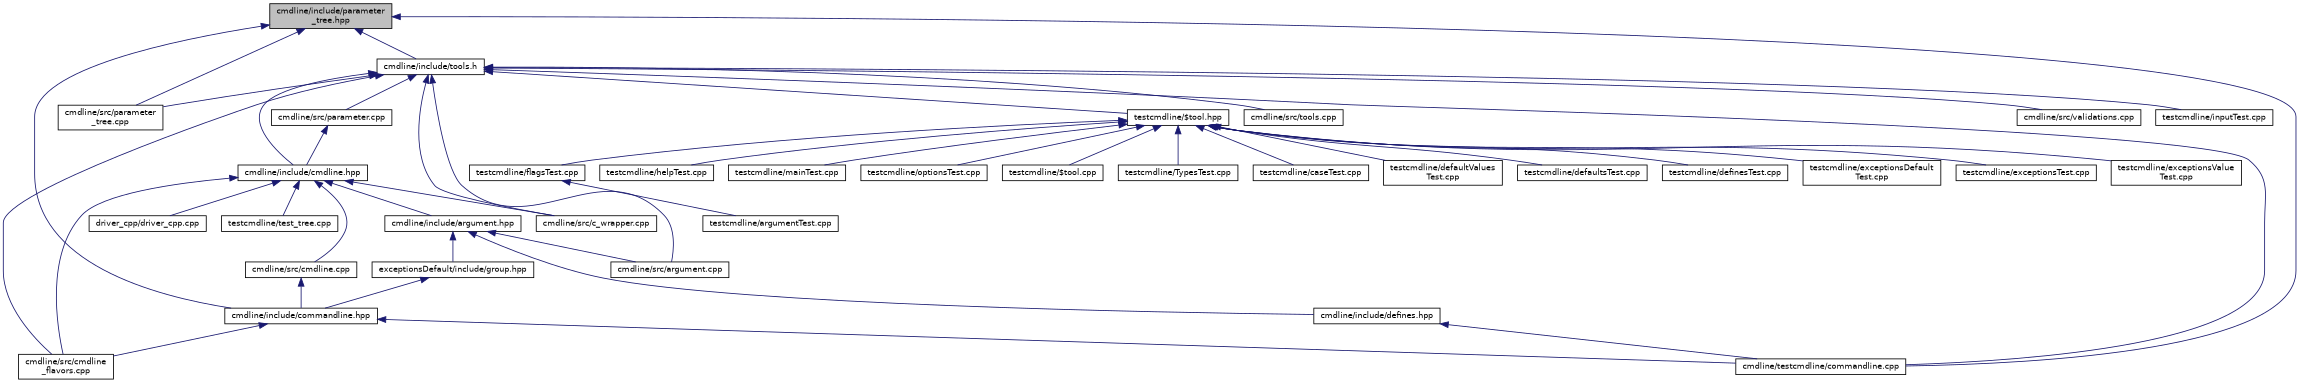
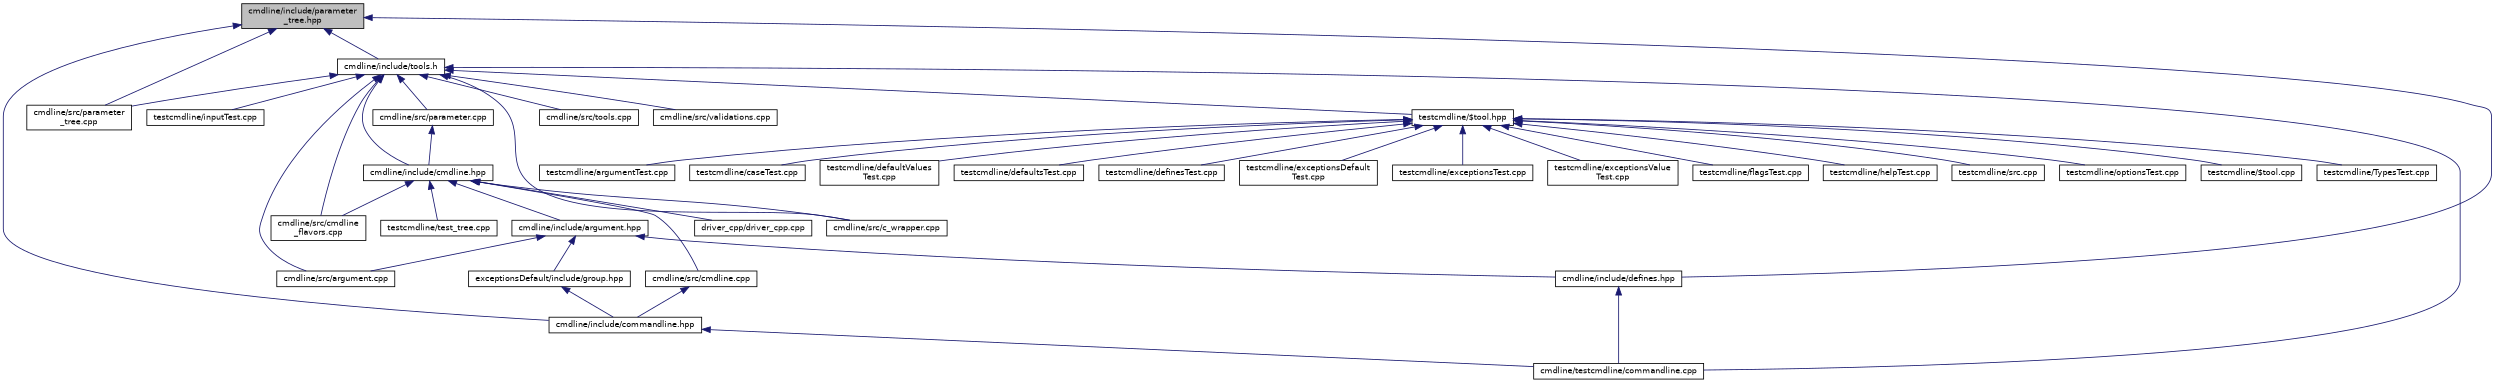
(1639, 37) -> (1878, 55)
(787, 173) -> (1998, 173)
(653, 199) -> (1024, 134)
(186, 341) -> none
